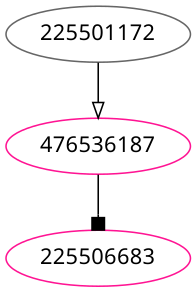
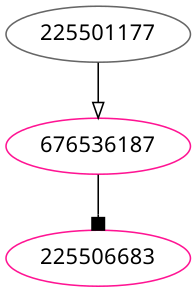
(98, 34) -> (98, 34)
(98, 146) -> (98, 146)
